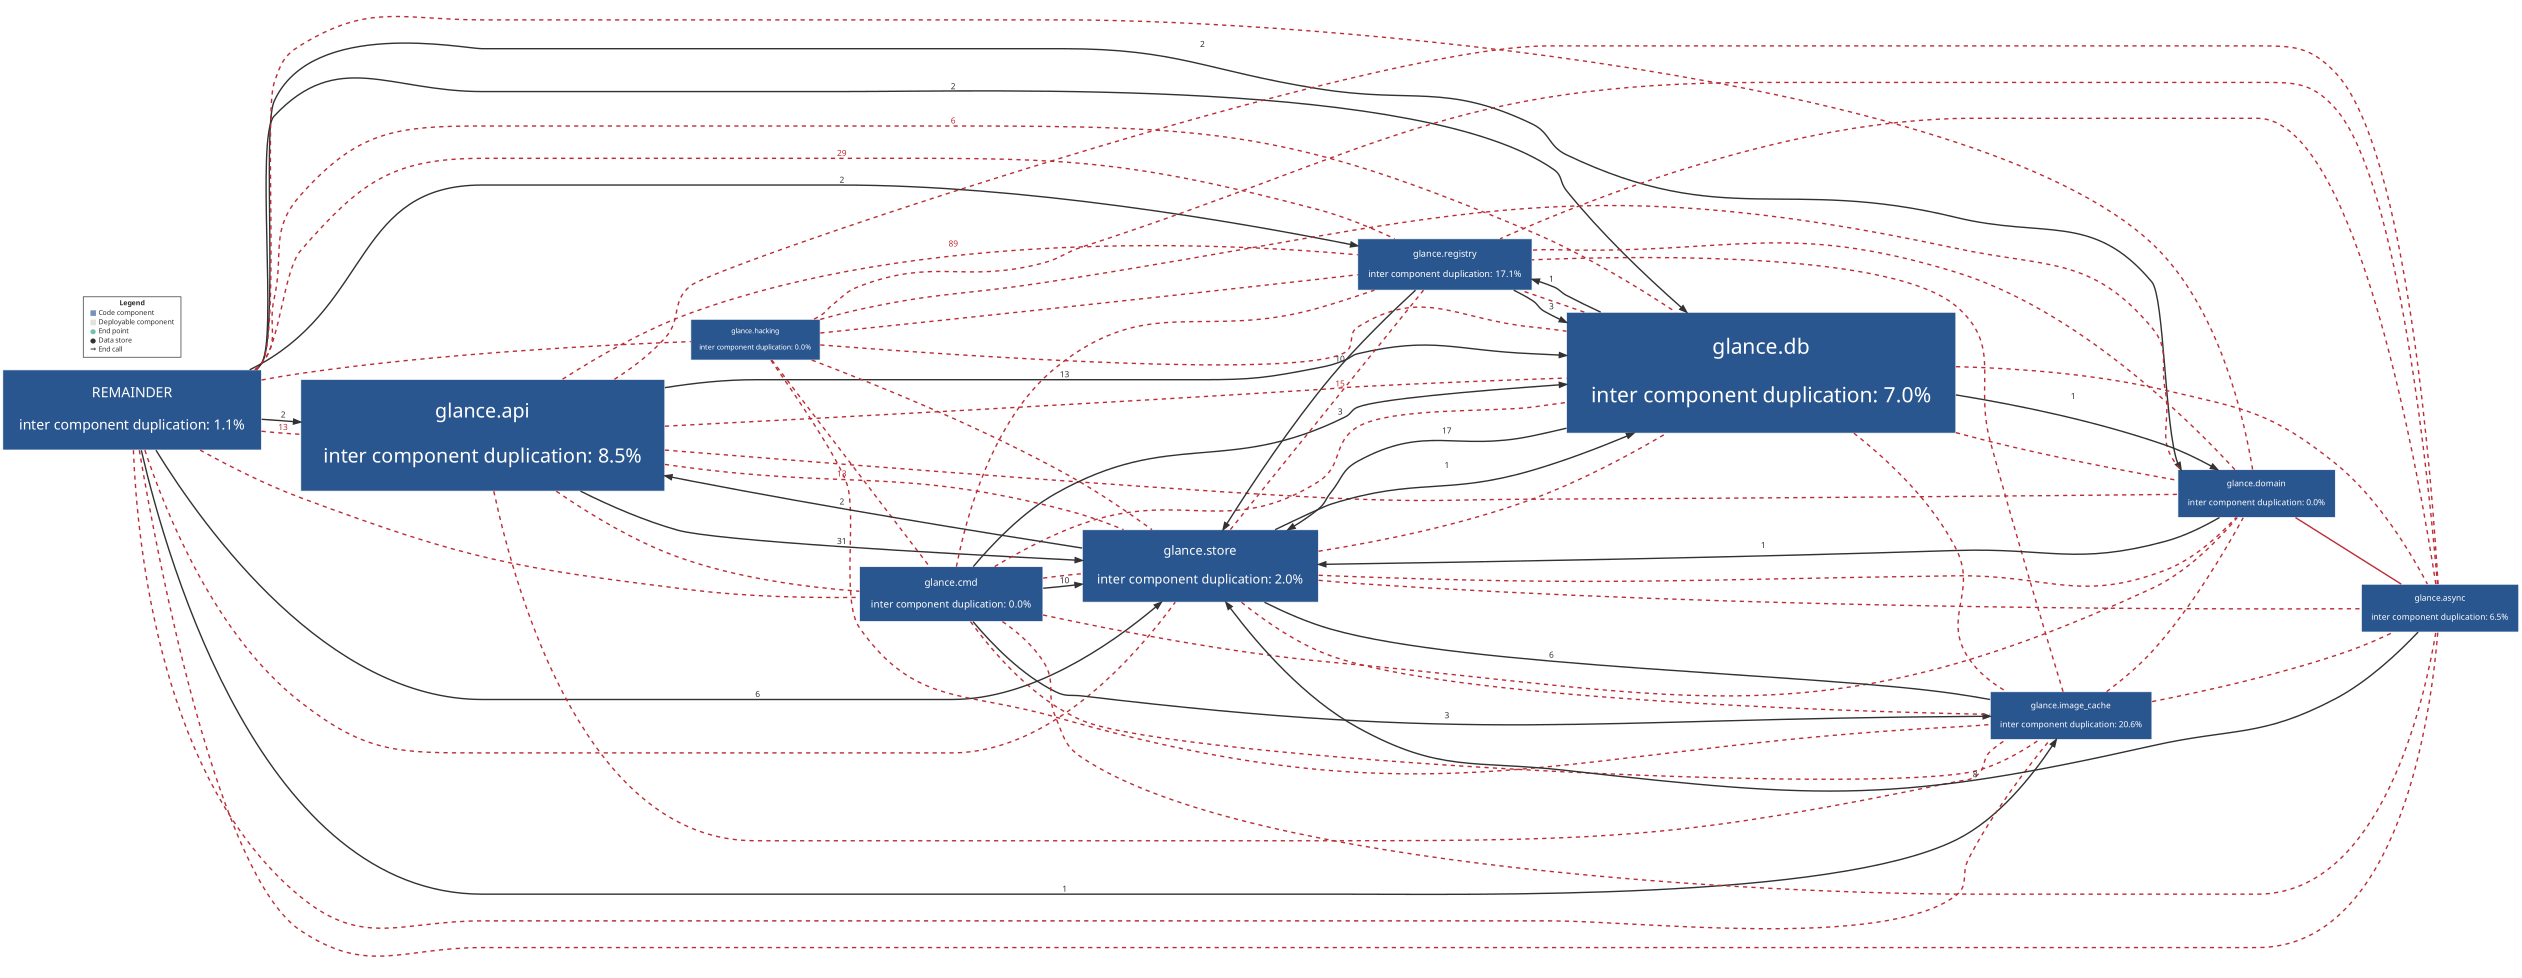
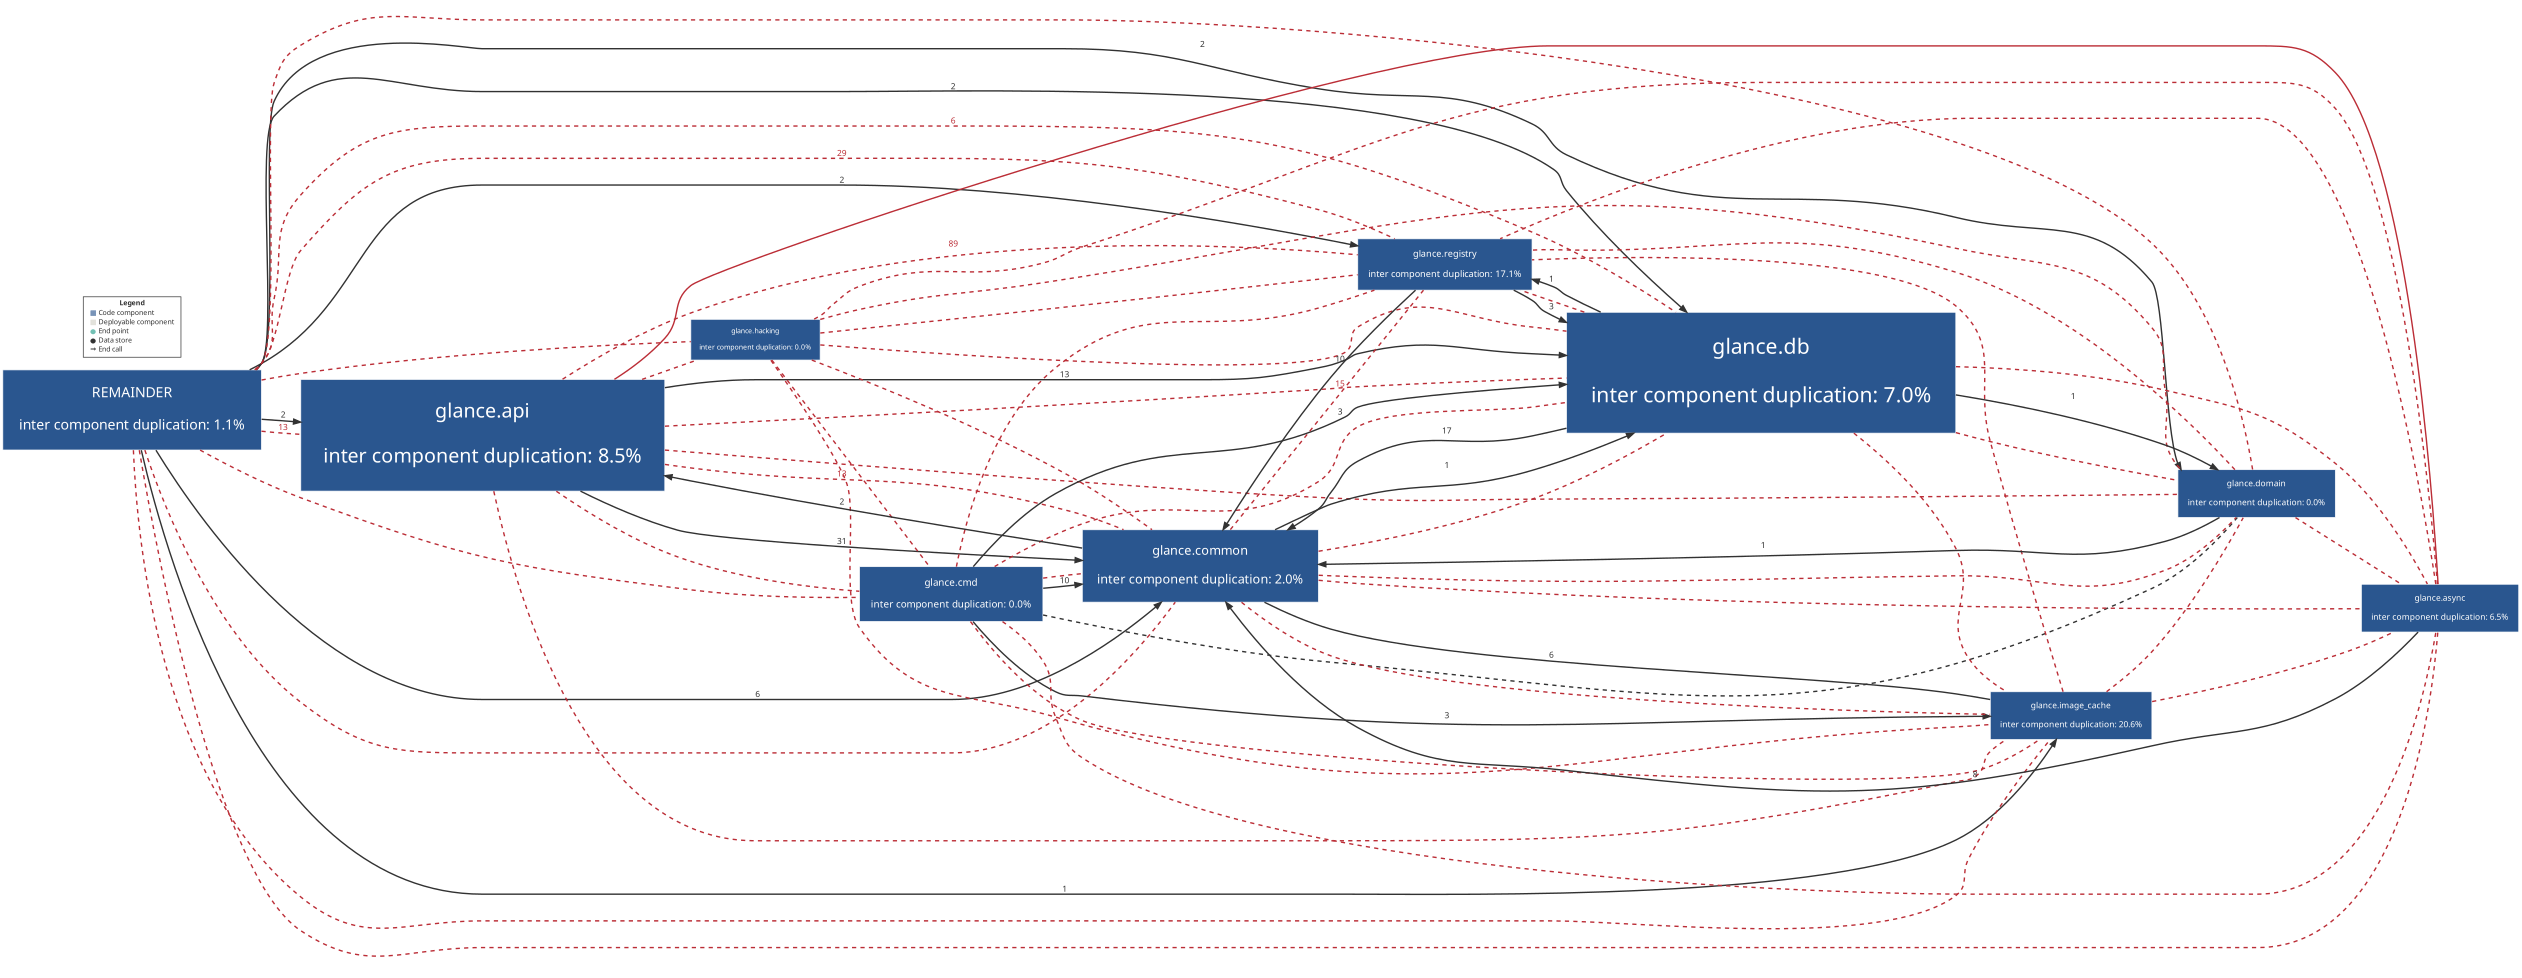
(1700, 46) -> (1700, 46)
none -> (670, 370)
(2348, 551) -> (2348, 551)
(1200, 566) -> (1200, 566)
(1659, 694) -> (1659, 694)
